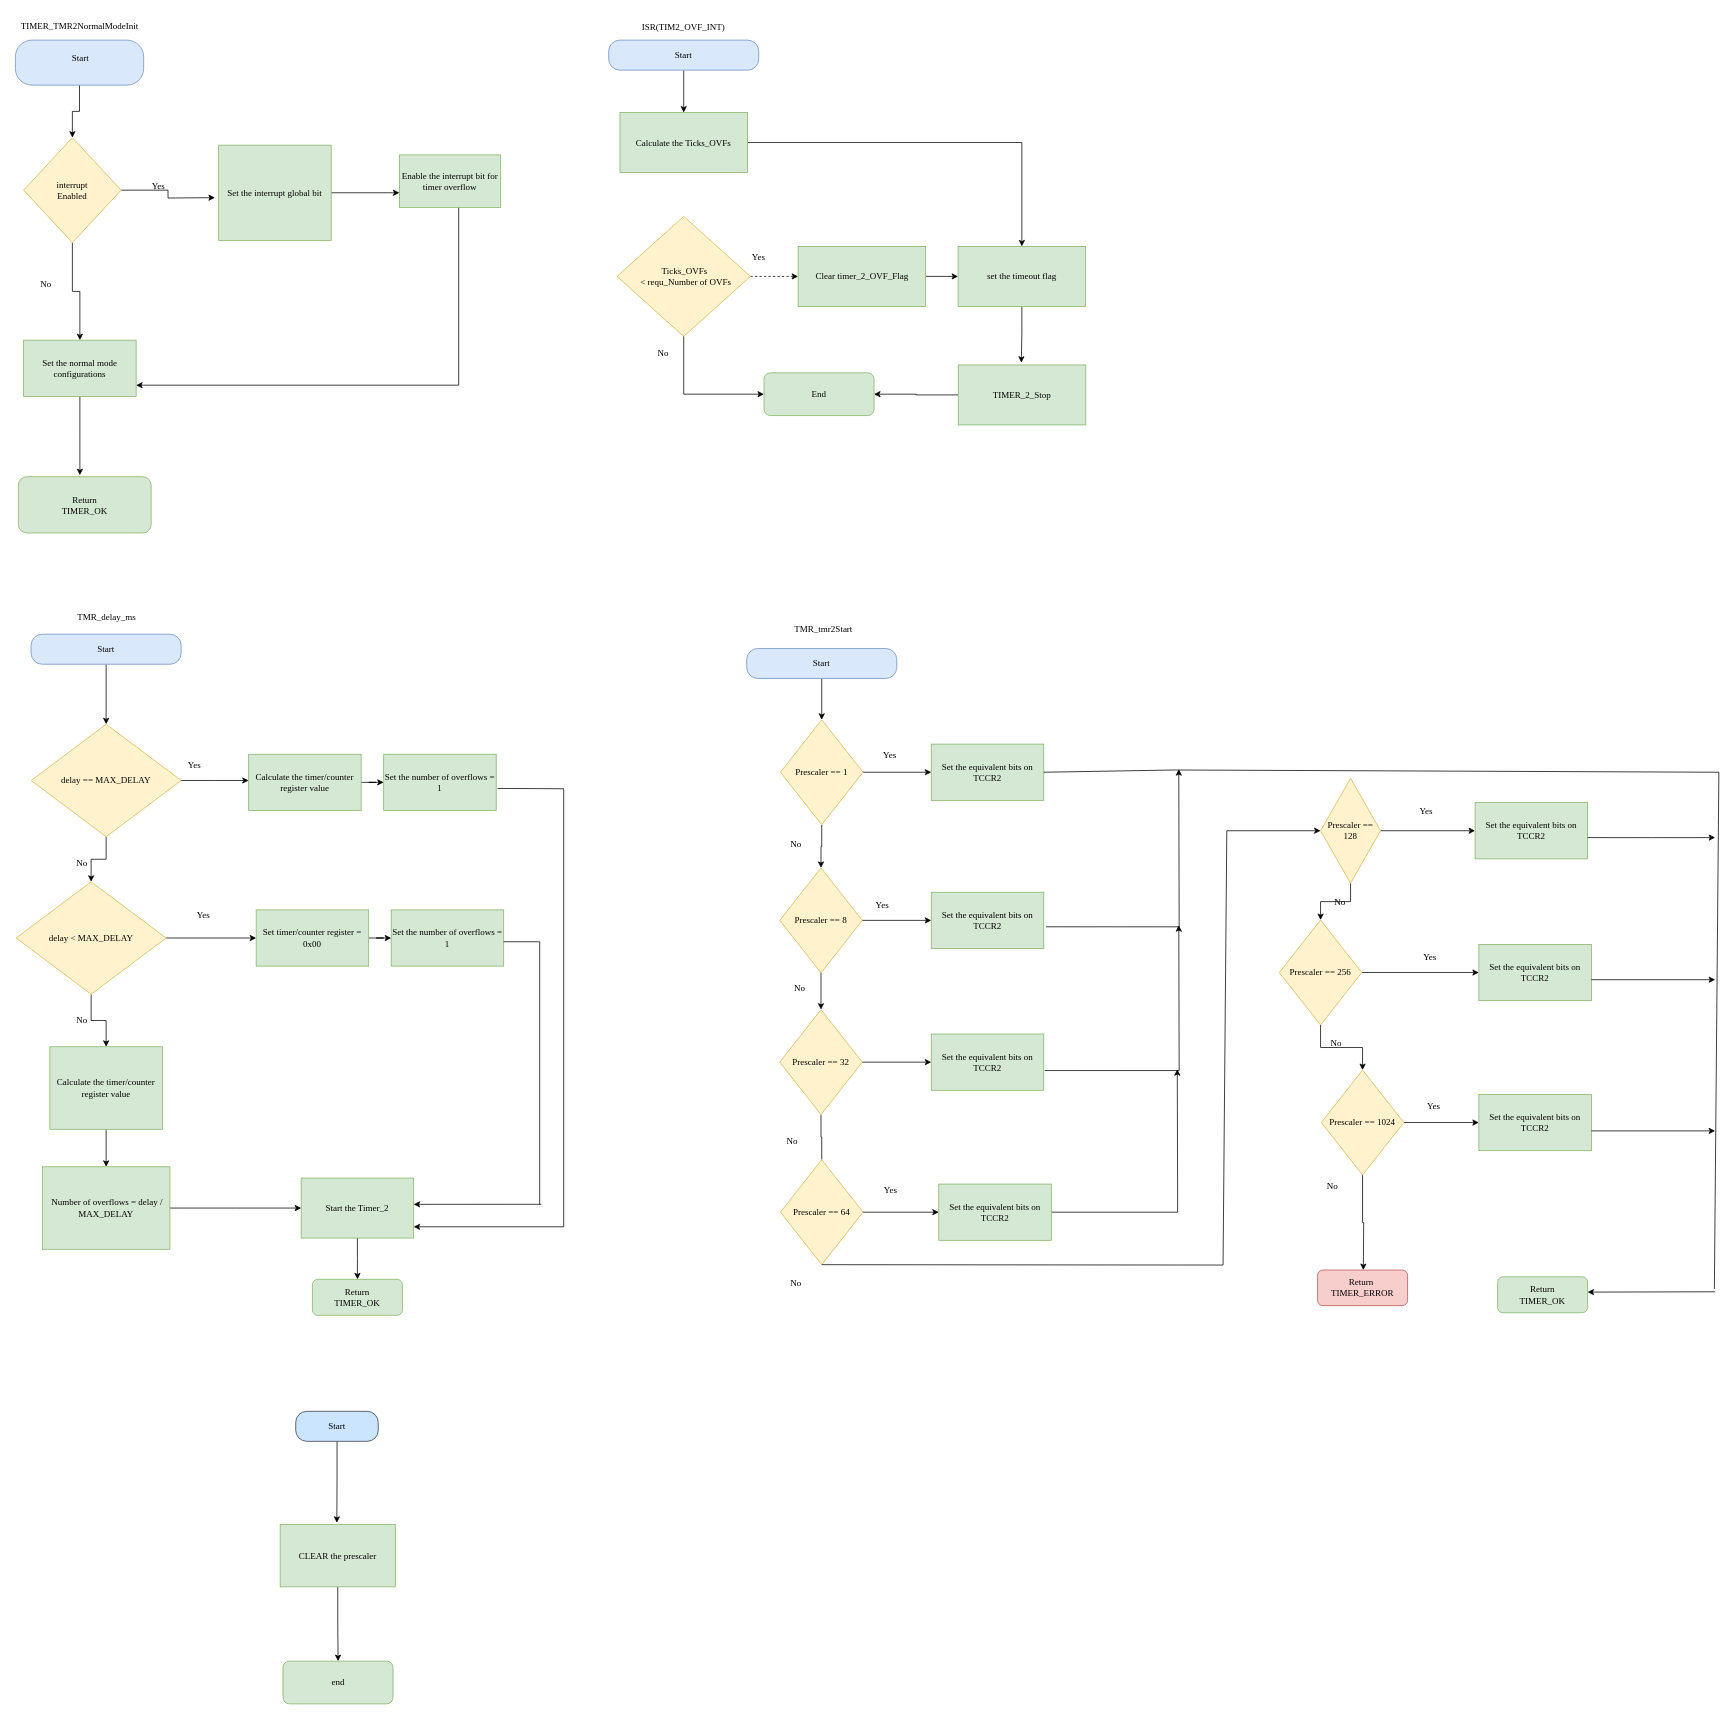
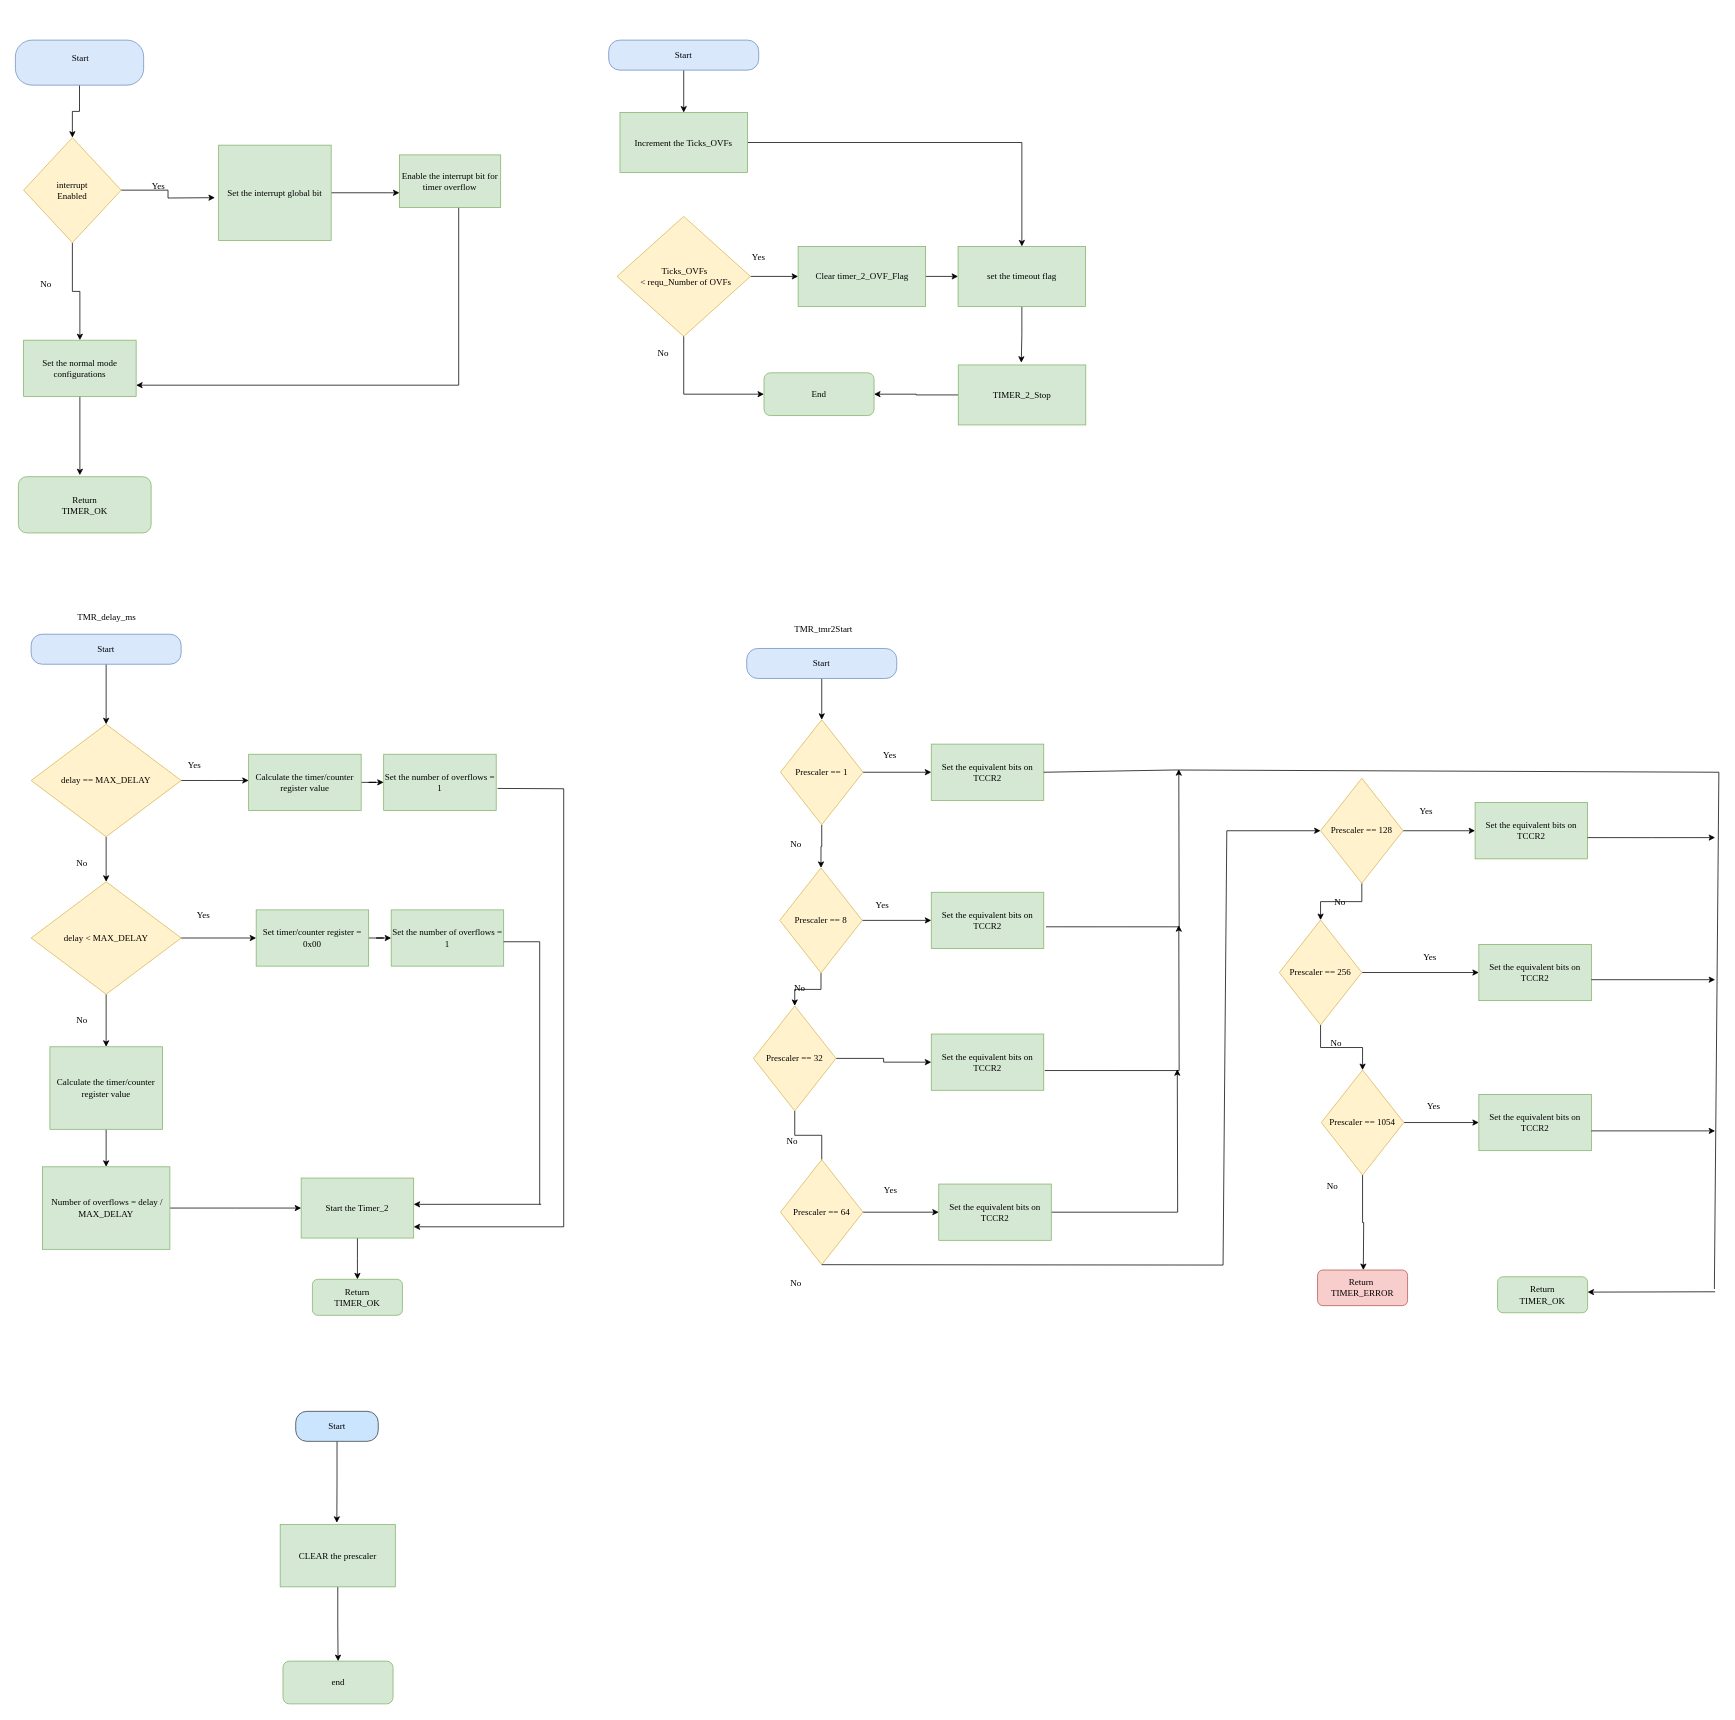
(80, 24) -> none
(684, 25) -> none
(684, 143) -> (684, 143)
(772, 276) -> (772, 276)
(1350, 831) -> (1362, 831)
(91, 938) -> (106, 938)
(821, 1062) -> (795, 1058)
(1362, 1122) -> (1362, 1122)
